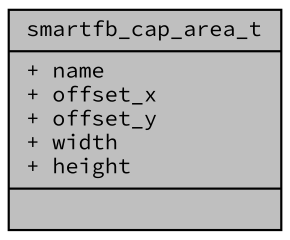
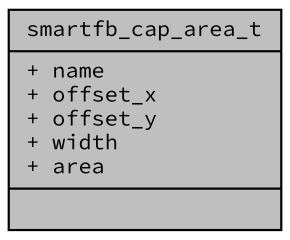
(80, 167) -> (67, 167)
